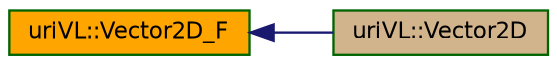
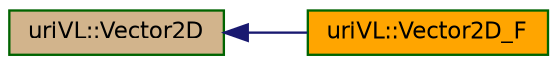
(303, 33) -> (278, 33)
